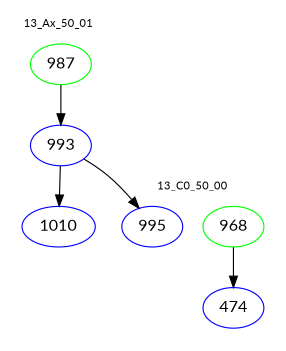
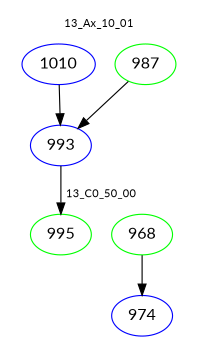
(59, 24) -> (99, 24)
(60, 181) -> (60, 99)
(152, 227) -> (61, 235)
(233, 308) -> (142, 316)
